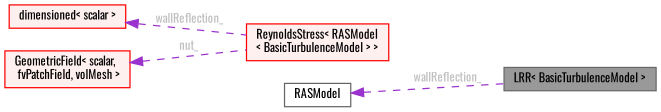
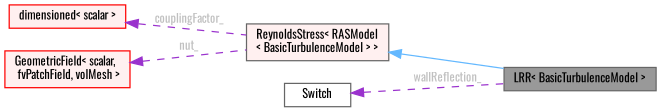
(188, 20) -> (188, 20)
(318, 42) -> (318, 42)
none -> (452, 61)
(318, 95) -> (318, 95)
